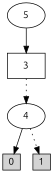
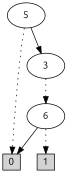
(26, 66) -> (46, 66)
none -> (17, 87)
(26, 116) -> (46, 116)
